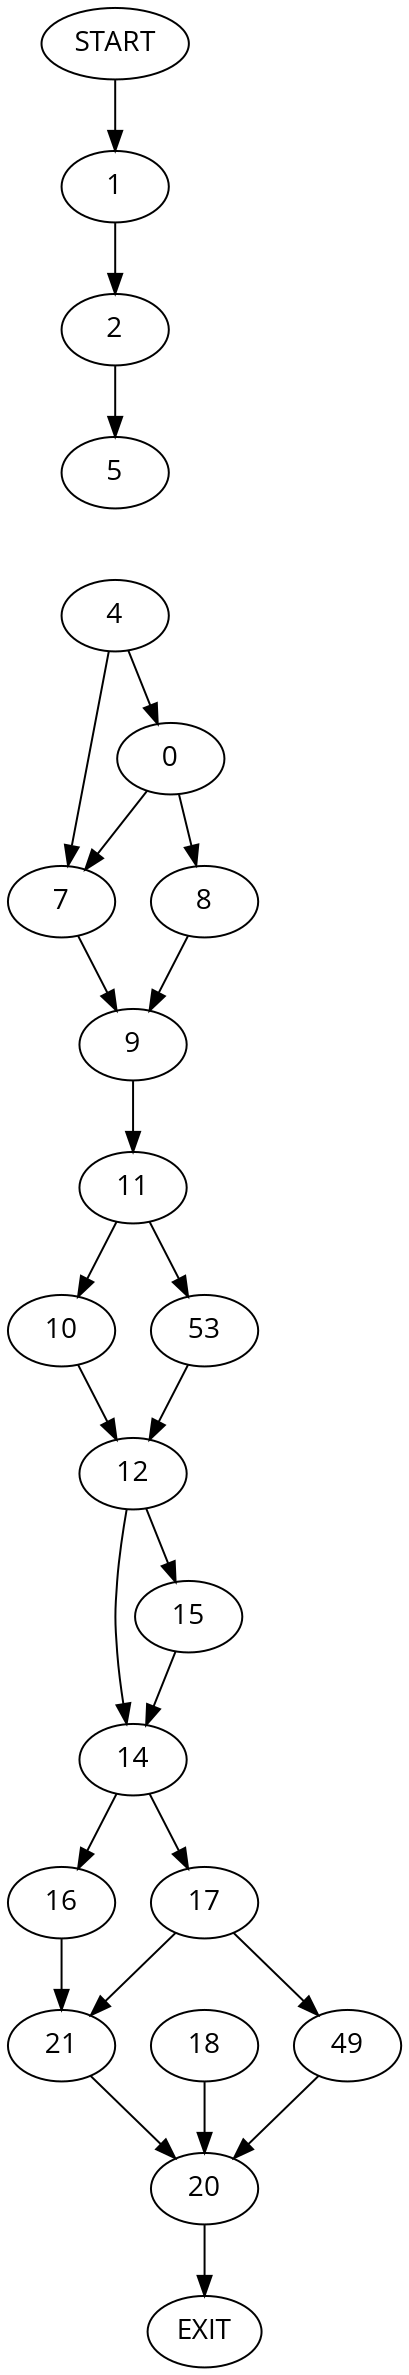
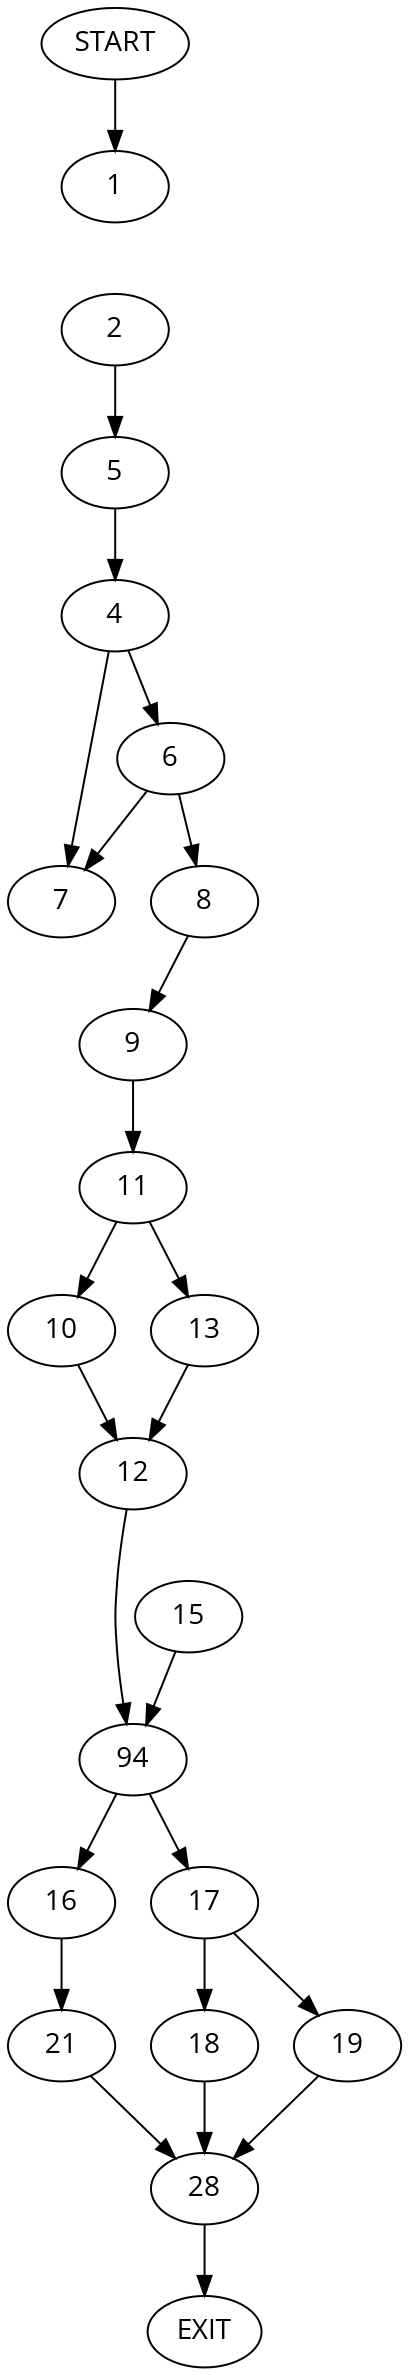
(115, 248) -> none
none -> (115, 534)
(171, 759) -> (171, 759)
(93, 964) -> none
(205, 1331) -> (205, 1331)
(157, 1536) -> none
(133, 1760) -> (133, 1760)
(140, 1967) -> (205, 1964)
(348, 2046) -> (348, 2046)
(205, 2189) -> (205, 2189)
